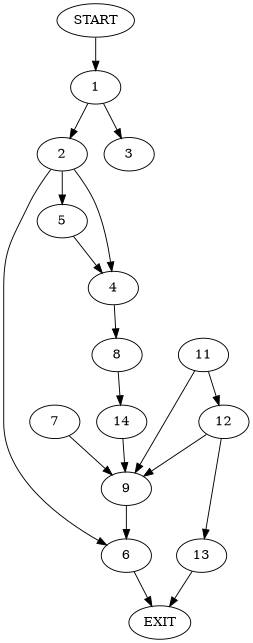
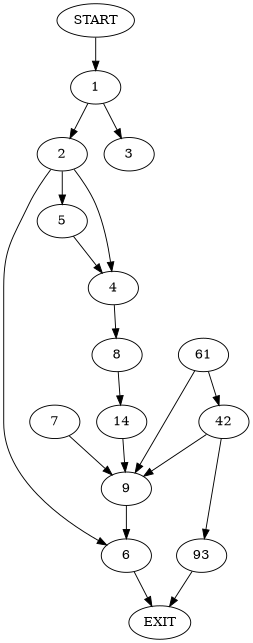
(203, 355) -> (203, 355)
(224, 422) -> (224, 422)
(202, 556) -> (202, 556)
